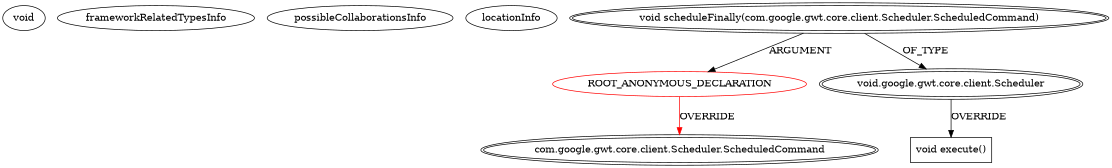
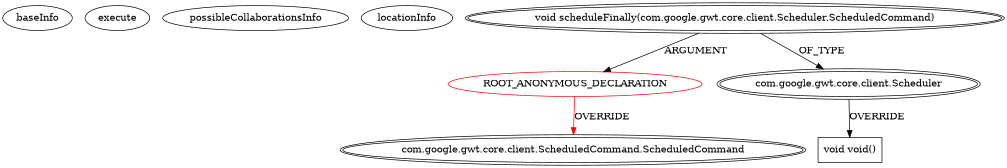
(24, 18) -> (38, 18)
(156, 18) -> (117, 18)
(951, 84) -> (849, 84)
(680, 150) -> (573, 150)
(951, 150) -> (850, 150)
